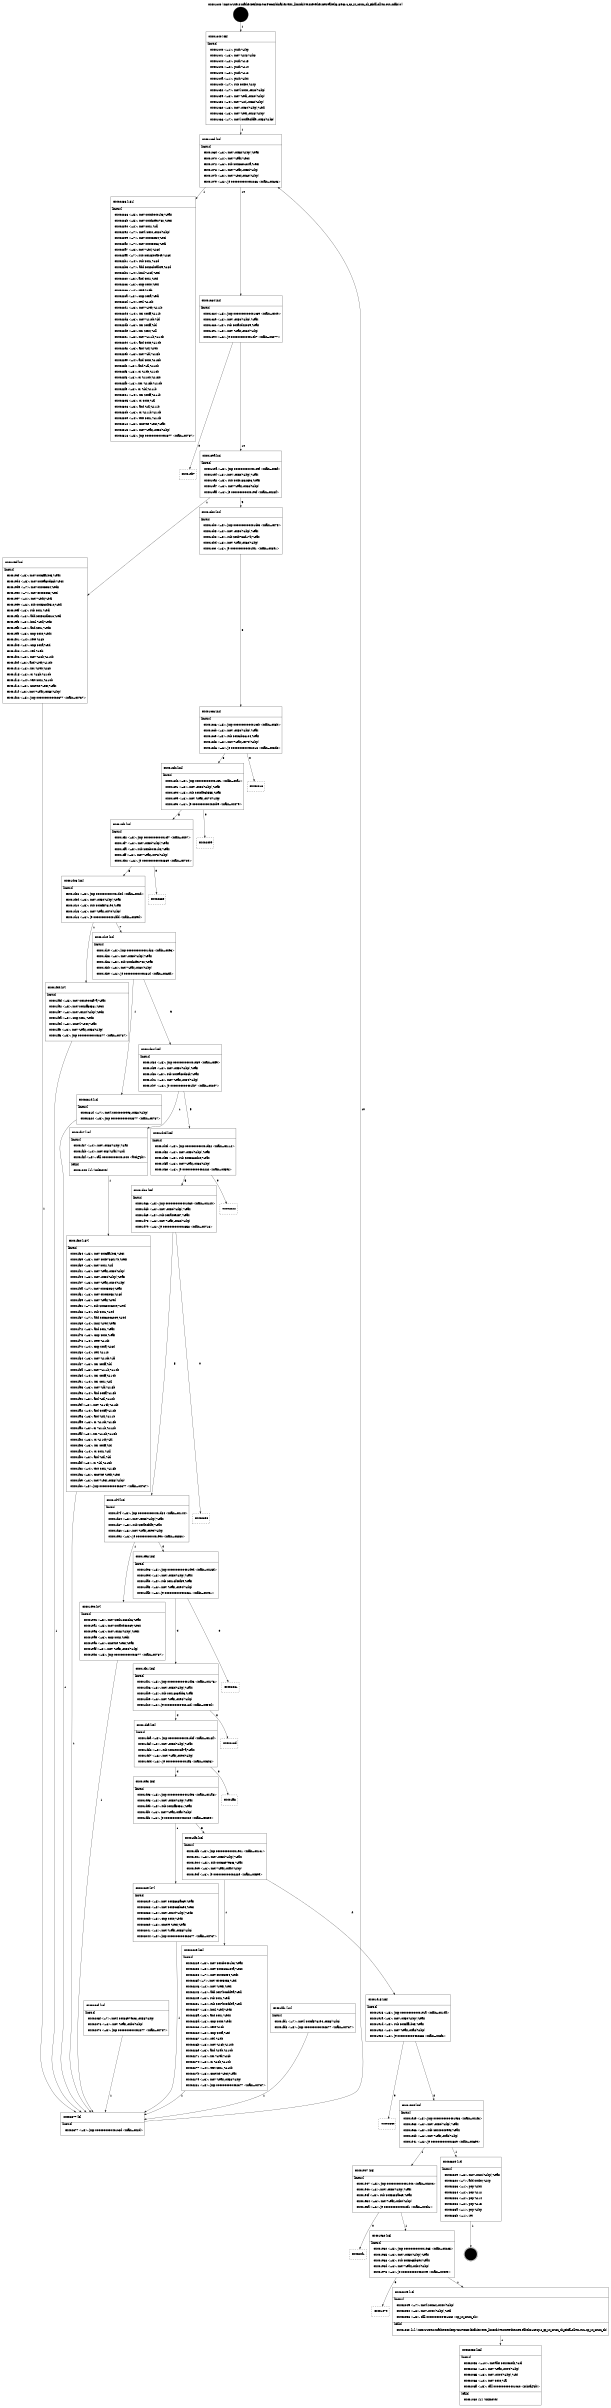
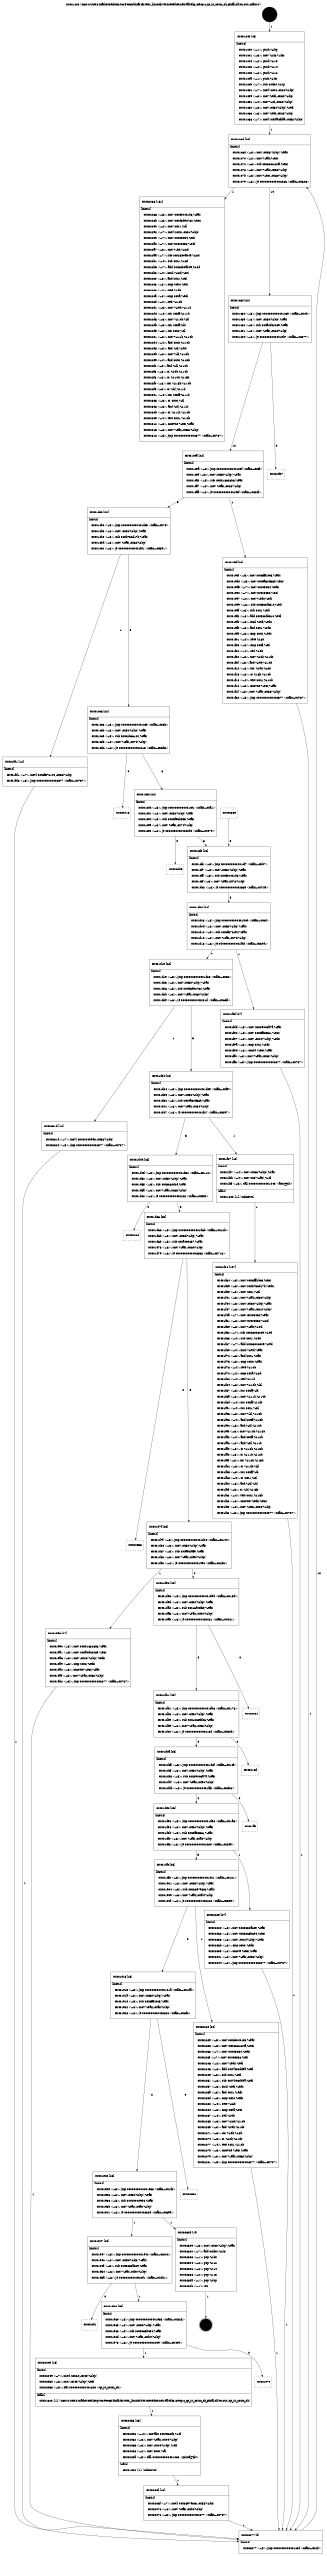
none -> (86, 655)
(155, 879) -> (229, 831)
none -> (175, 2480)
